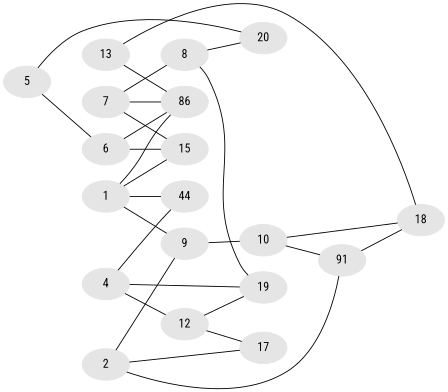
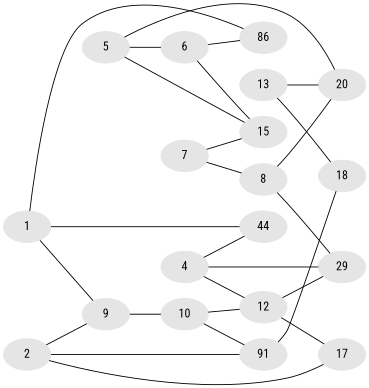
(140, 75) -> (303, 85)
(145, 102) -> none
(145, 173) -> (185, 90)
(342, 230) -> (224, 311)
(263, 287) -> (342, 267)
